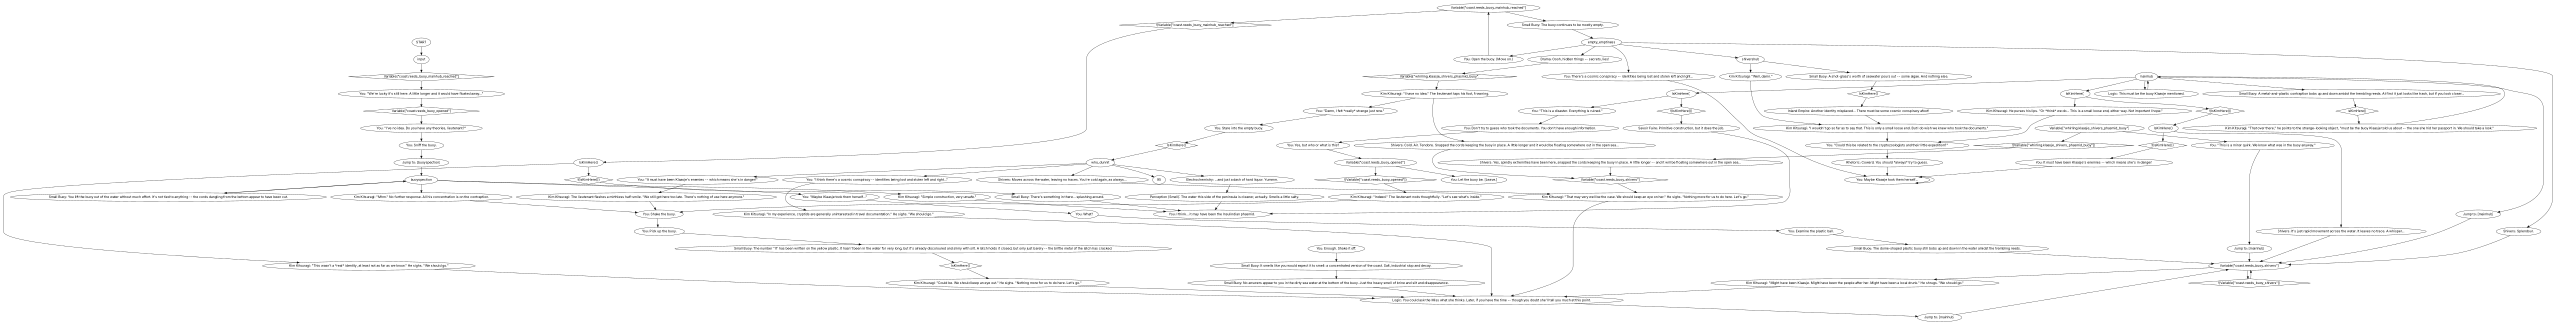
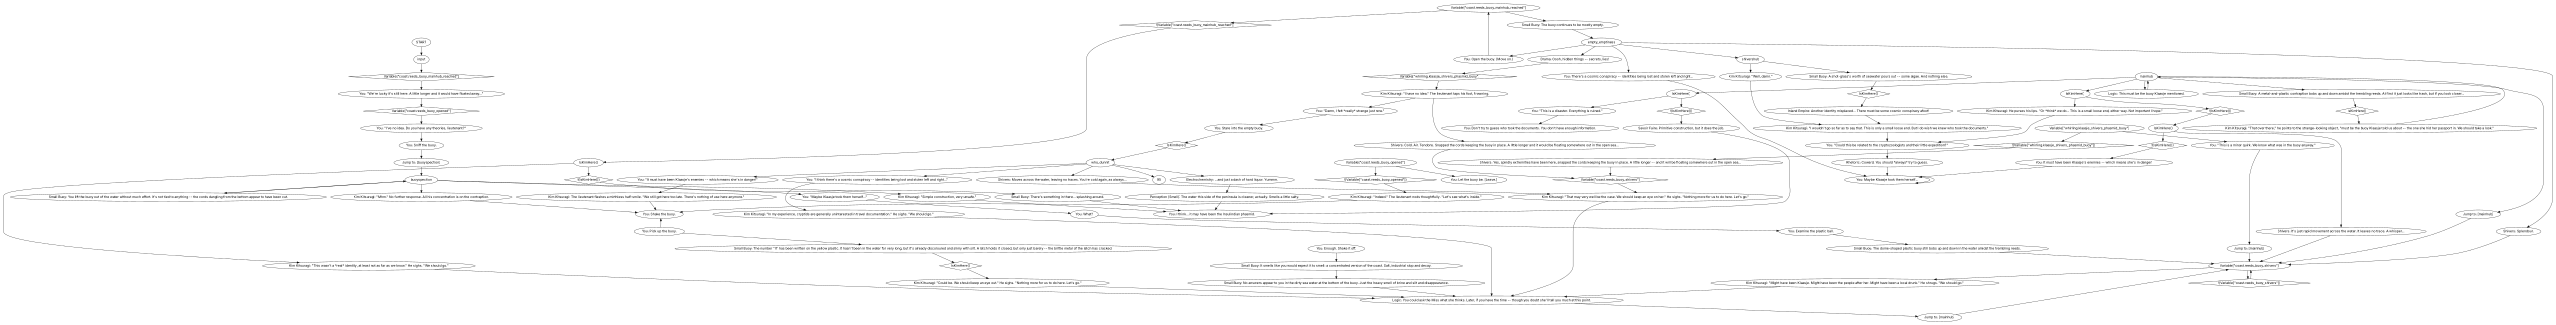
(1313, 145) -> none
(658, 222) -> (661, 224)
